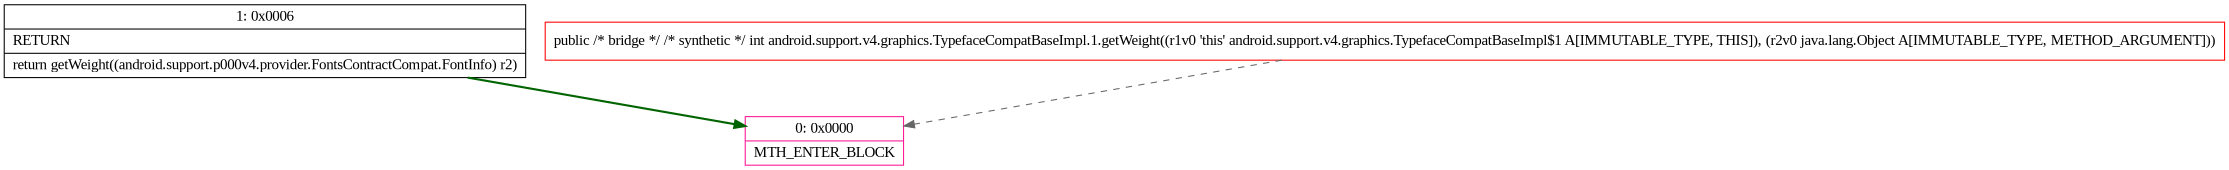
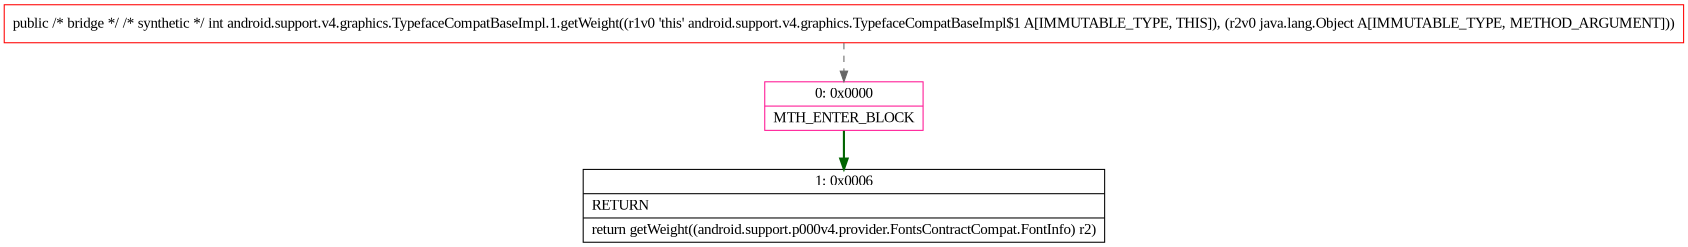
(601, 101) -> (844, 145)
